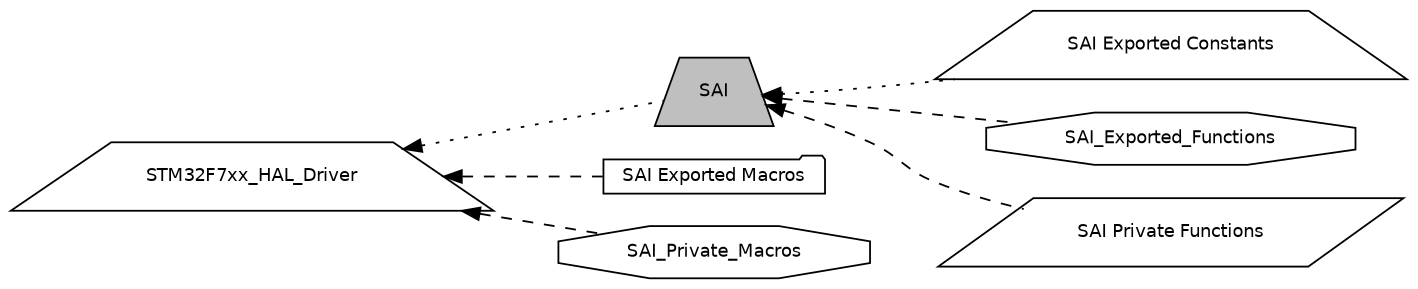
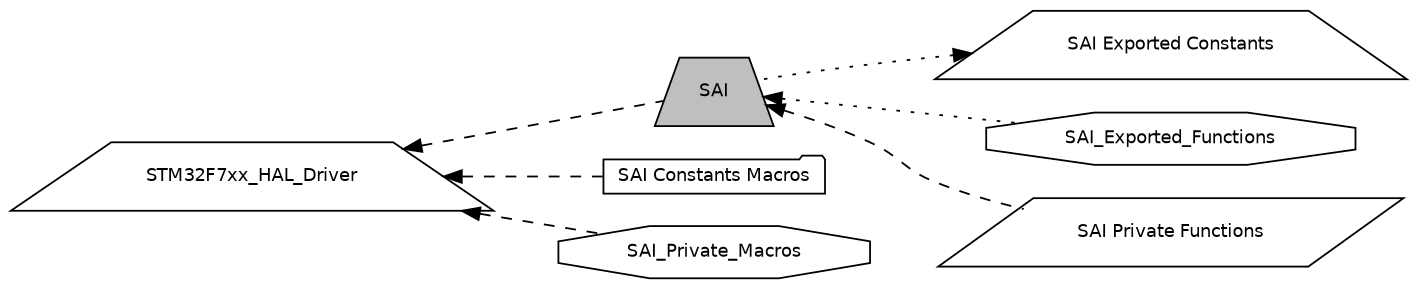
(868, 88) -> (855, 66)
(900, 111) -> (900, 111)
(543, 123) -> (543, 123)
(714, 177) -> (714, 177)
